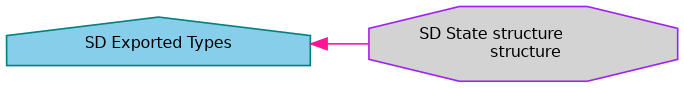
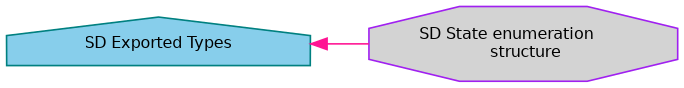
(523, 44) -> (523, 44)
